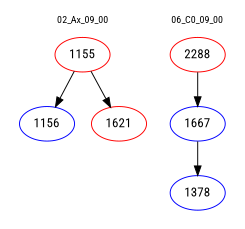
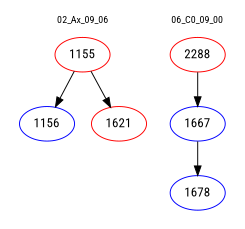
(83, 21) -> (83, 21)
(198, 193) -> (198, 193)
